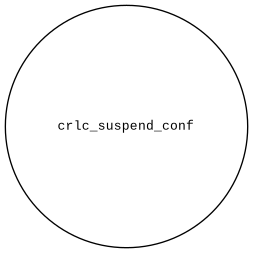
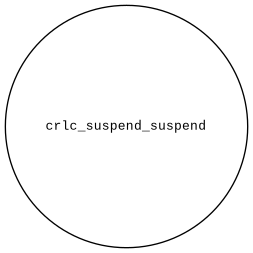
(127, 127) -> (127, 127)
